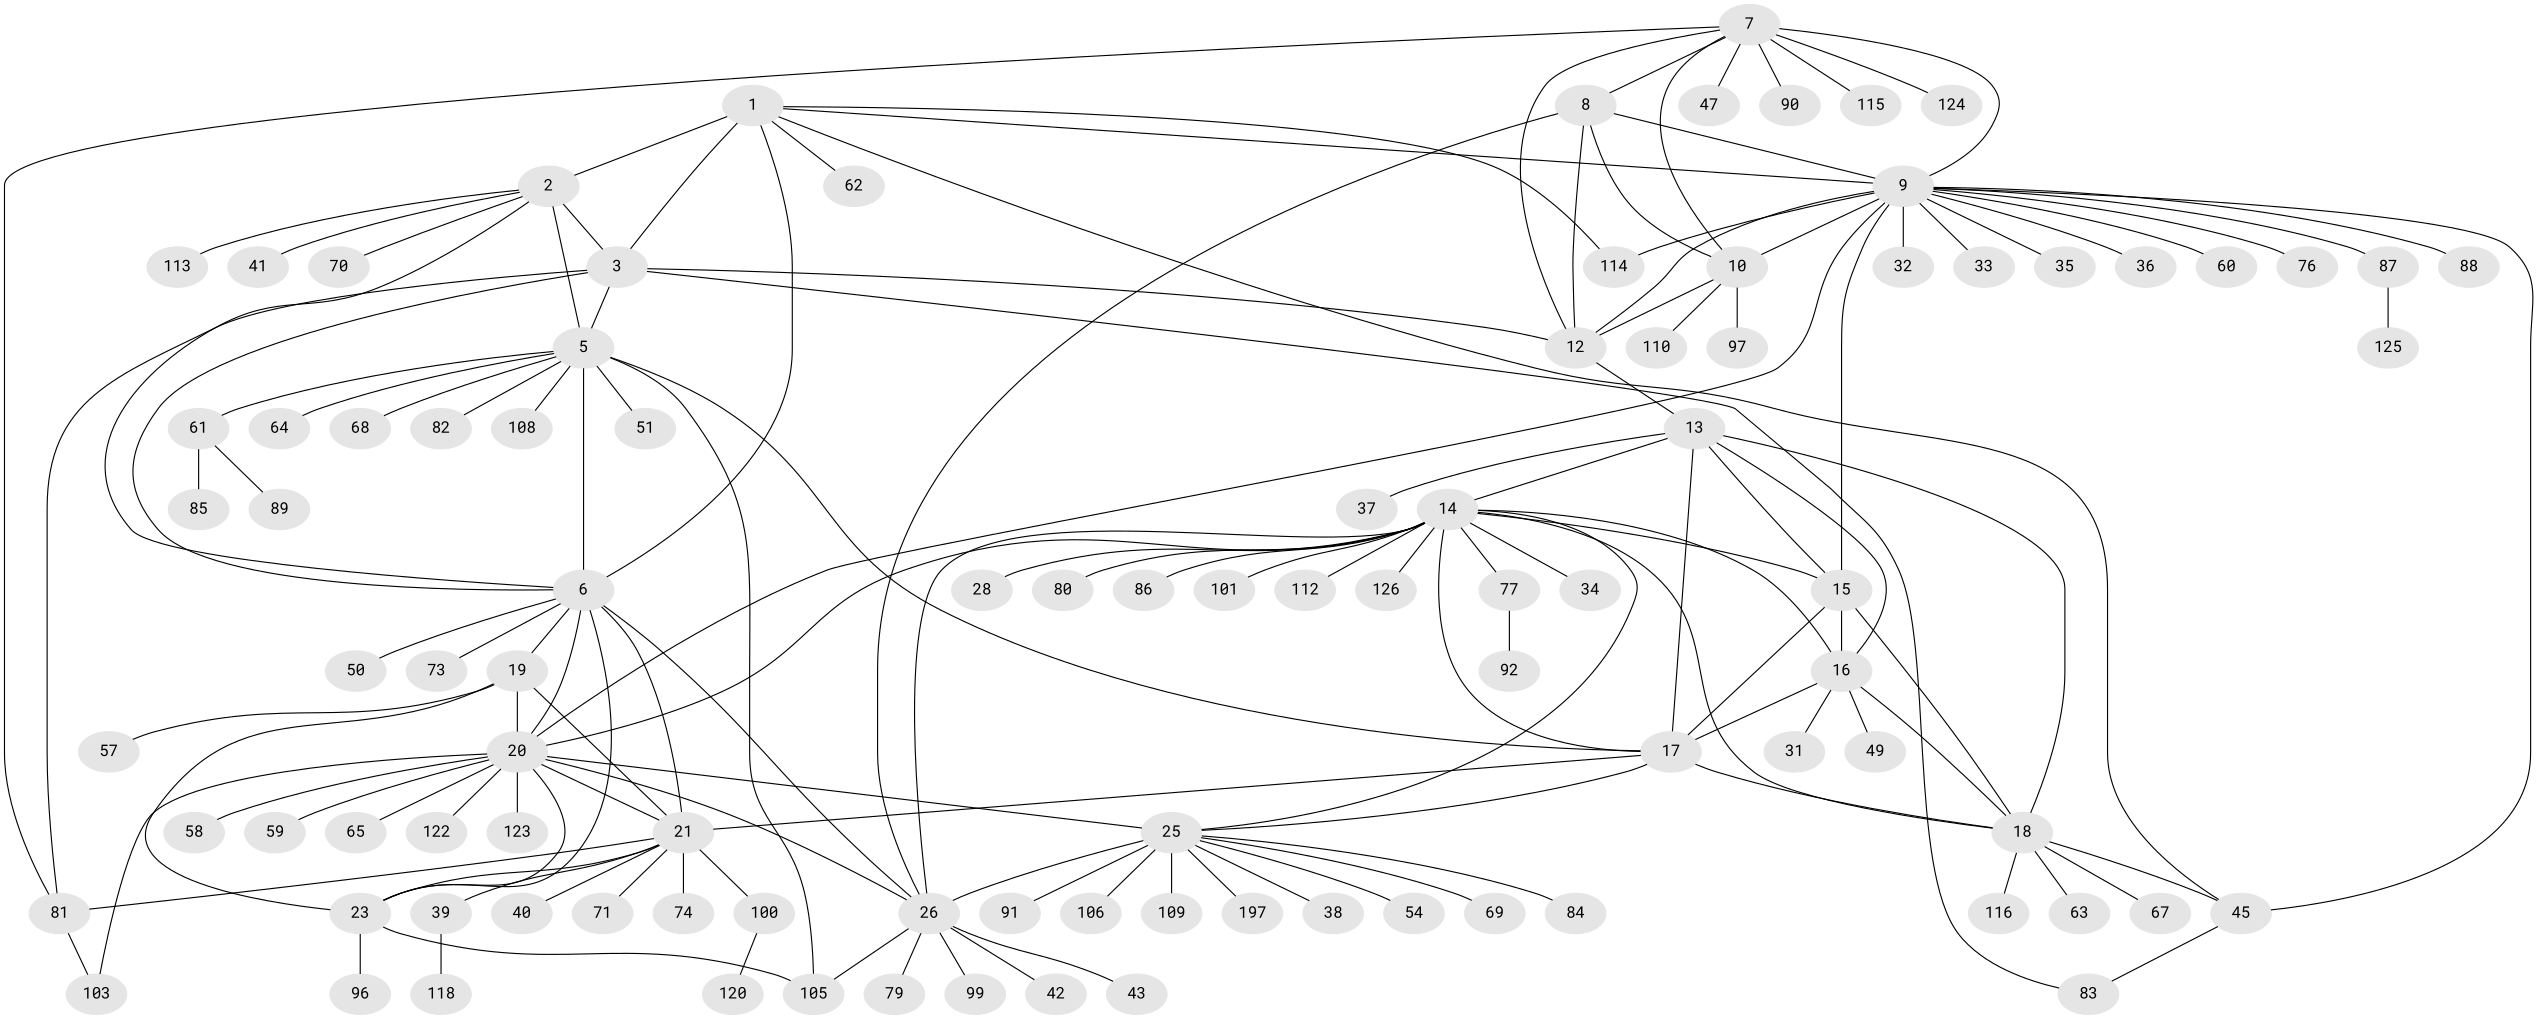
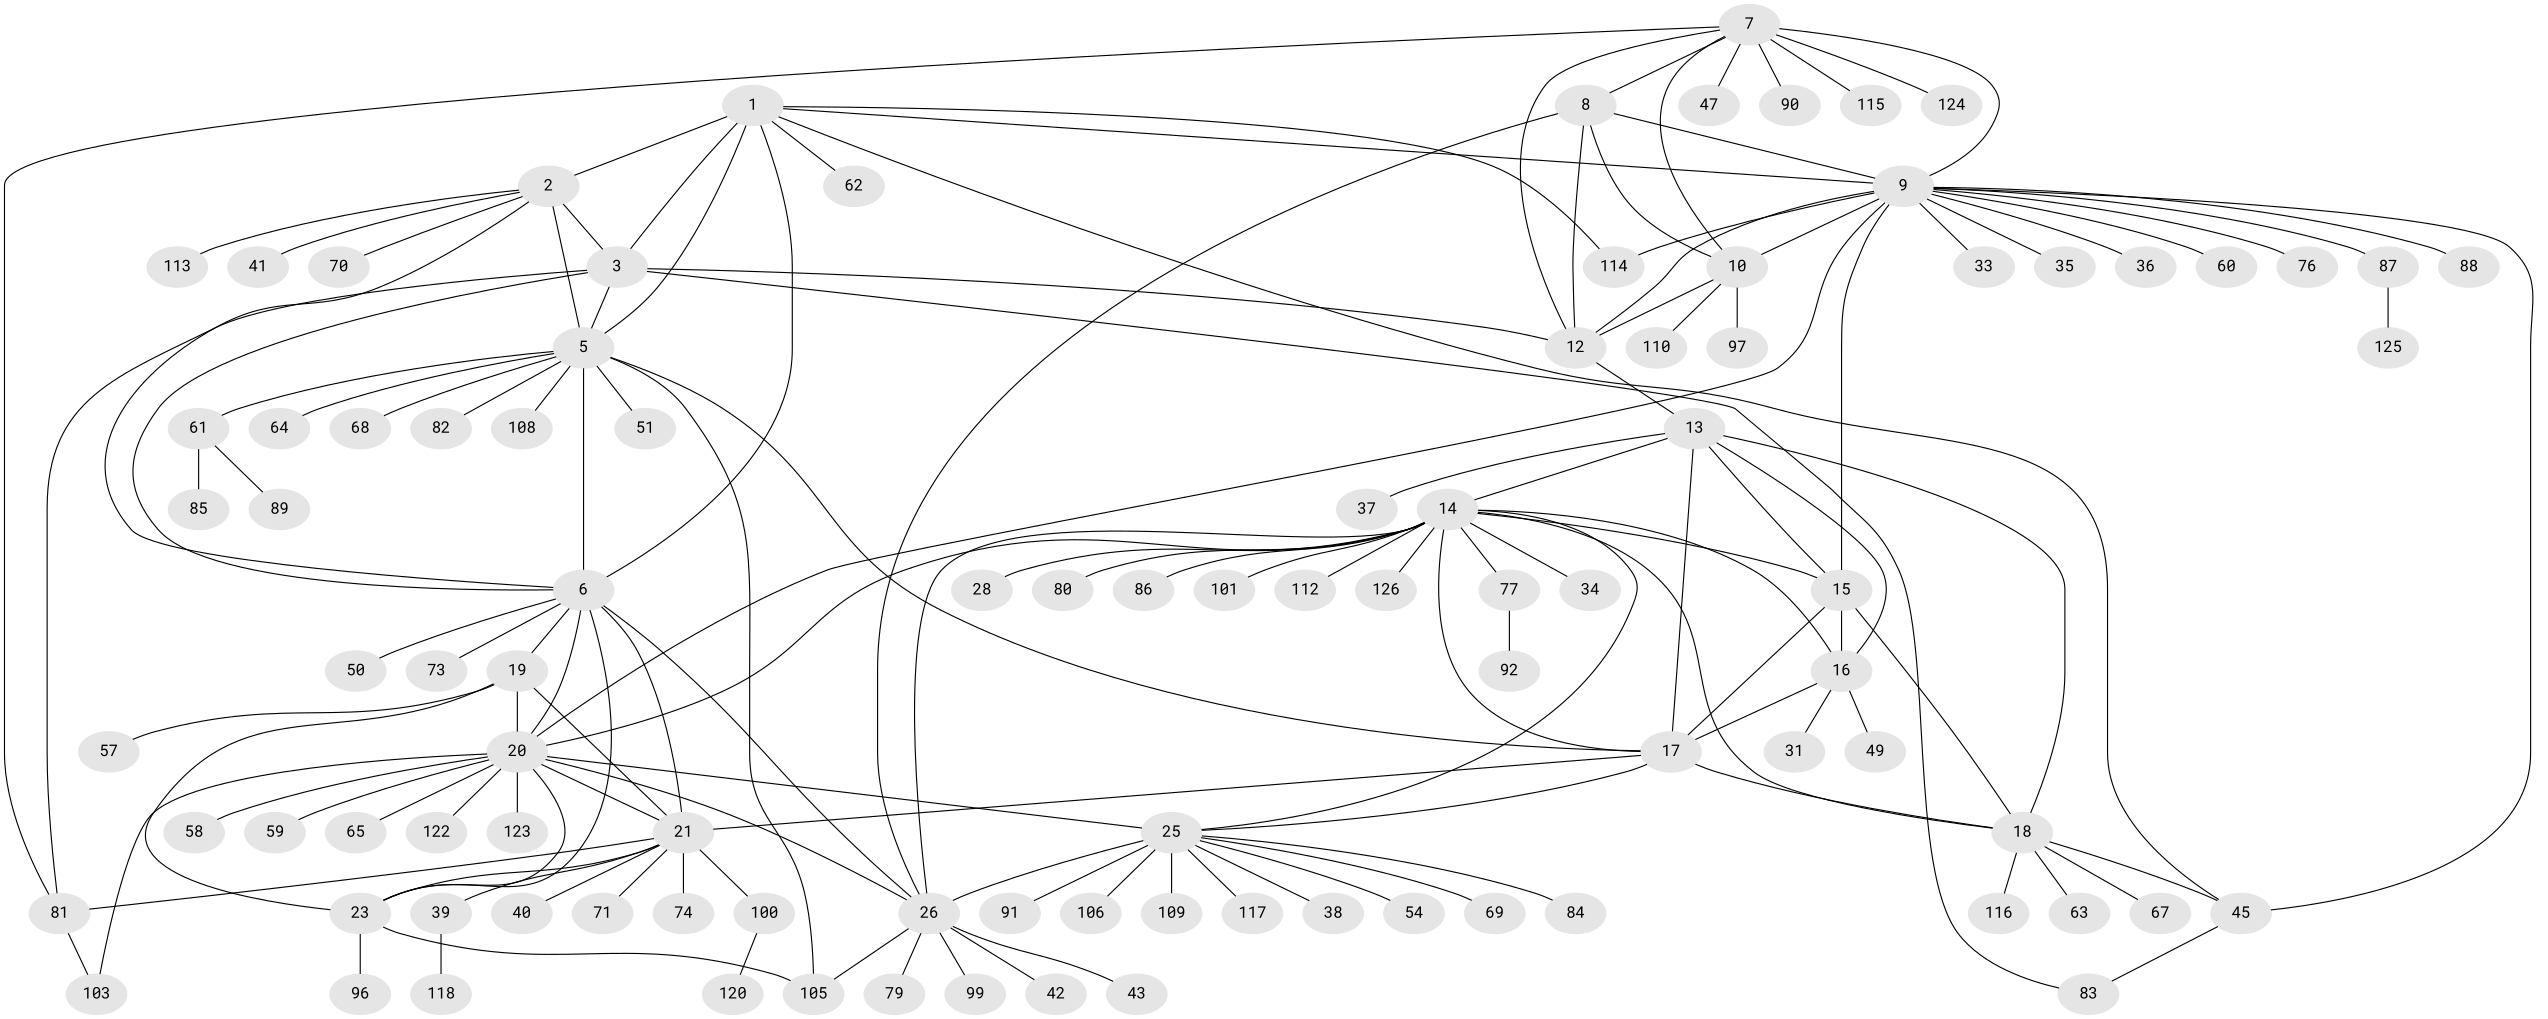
none -> (690, 240)
(1903, 267) -> none
(1935, 749) -> none
(1252, 913) -> (1252, 913)
